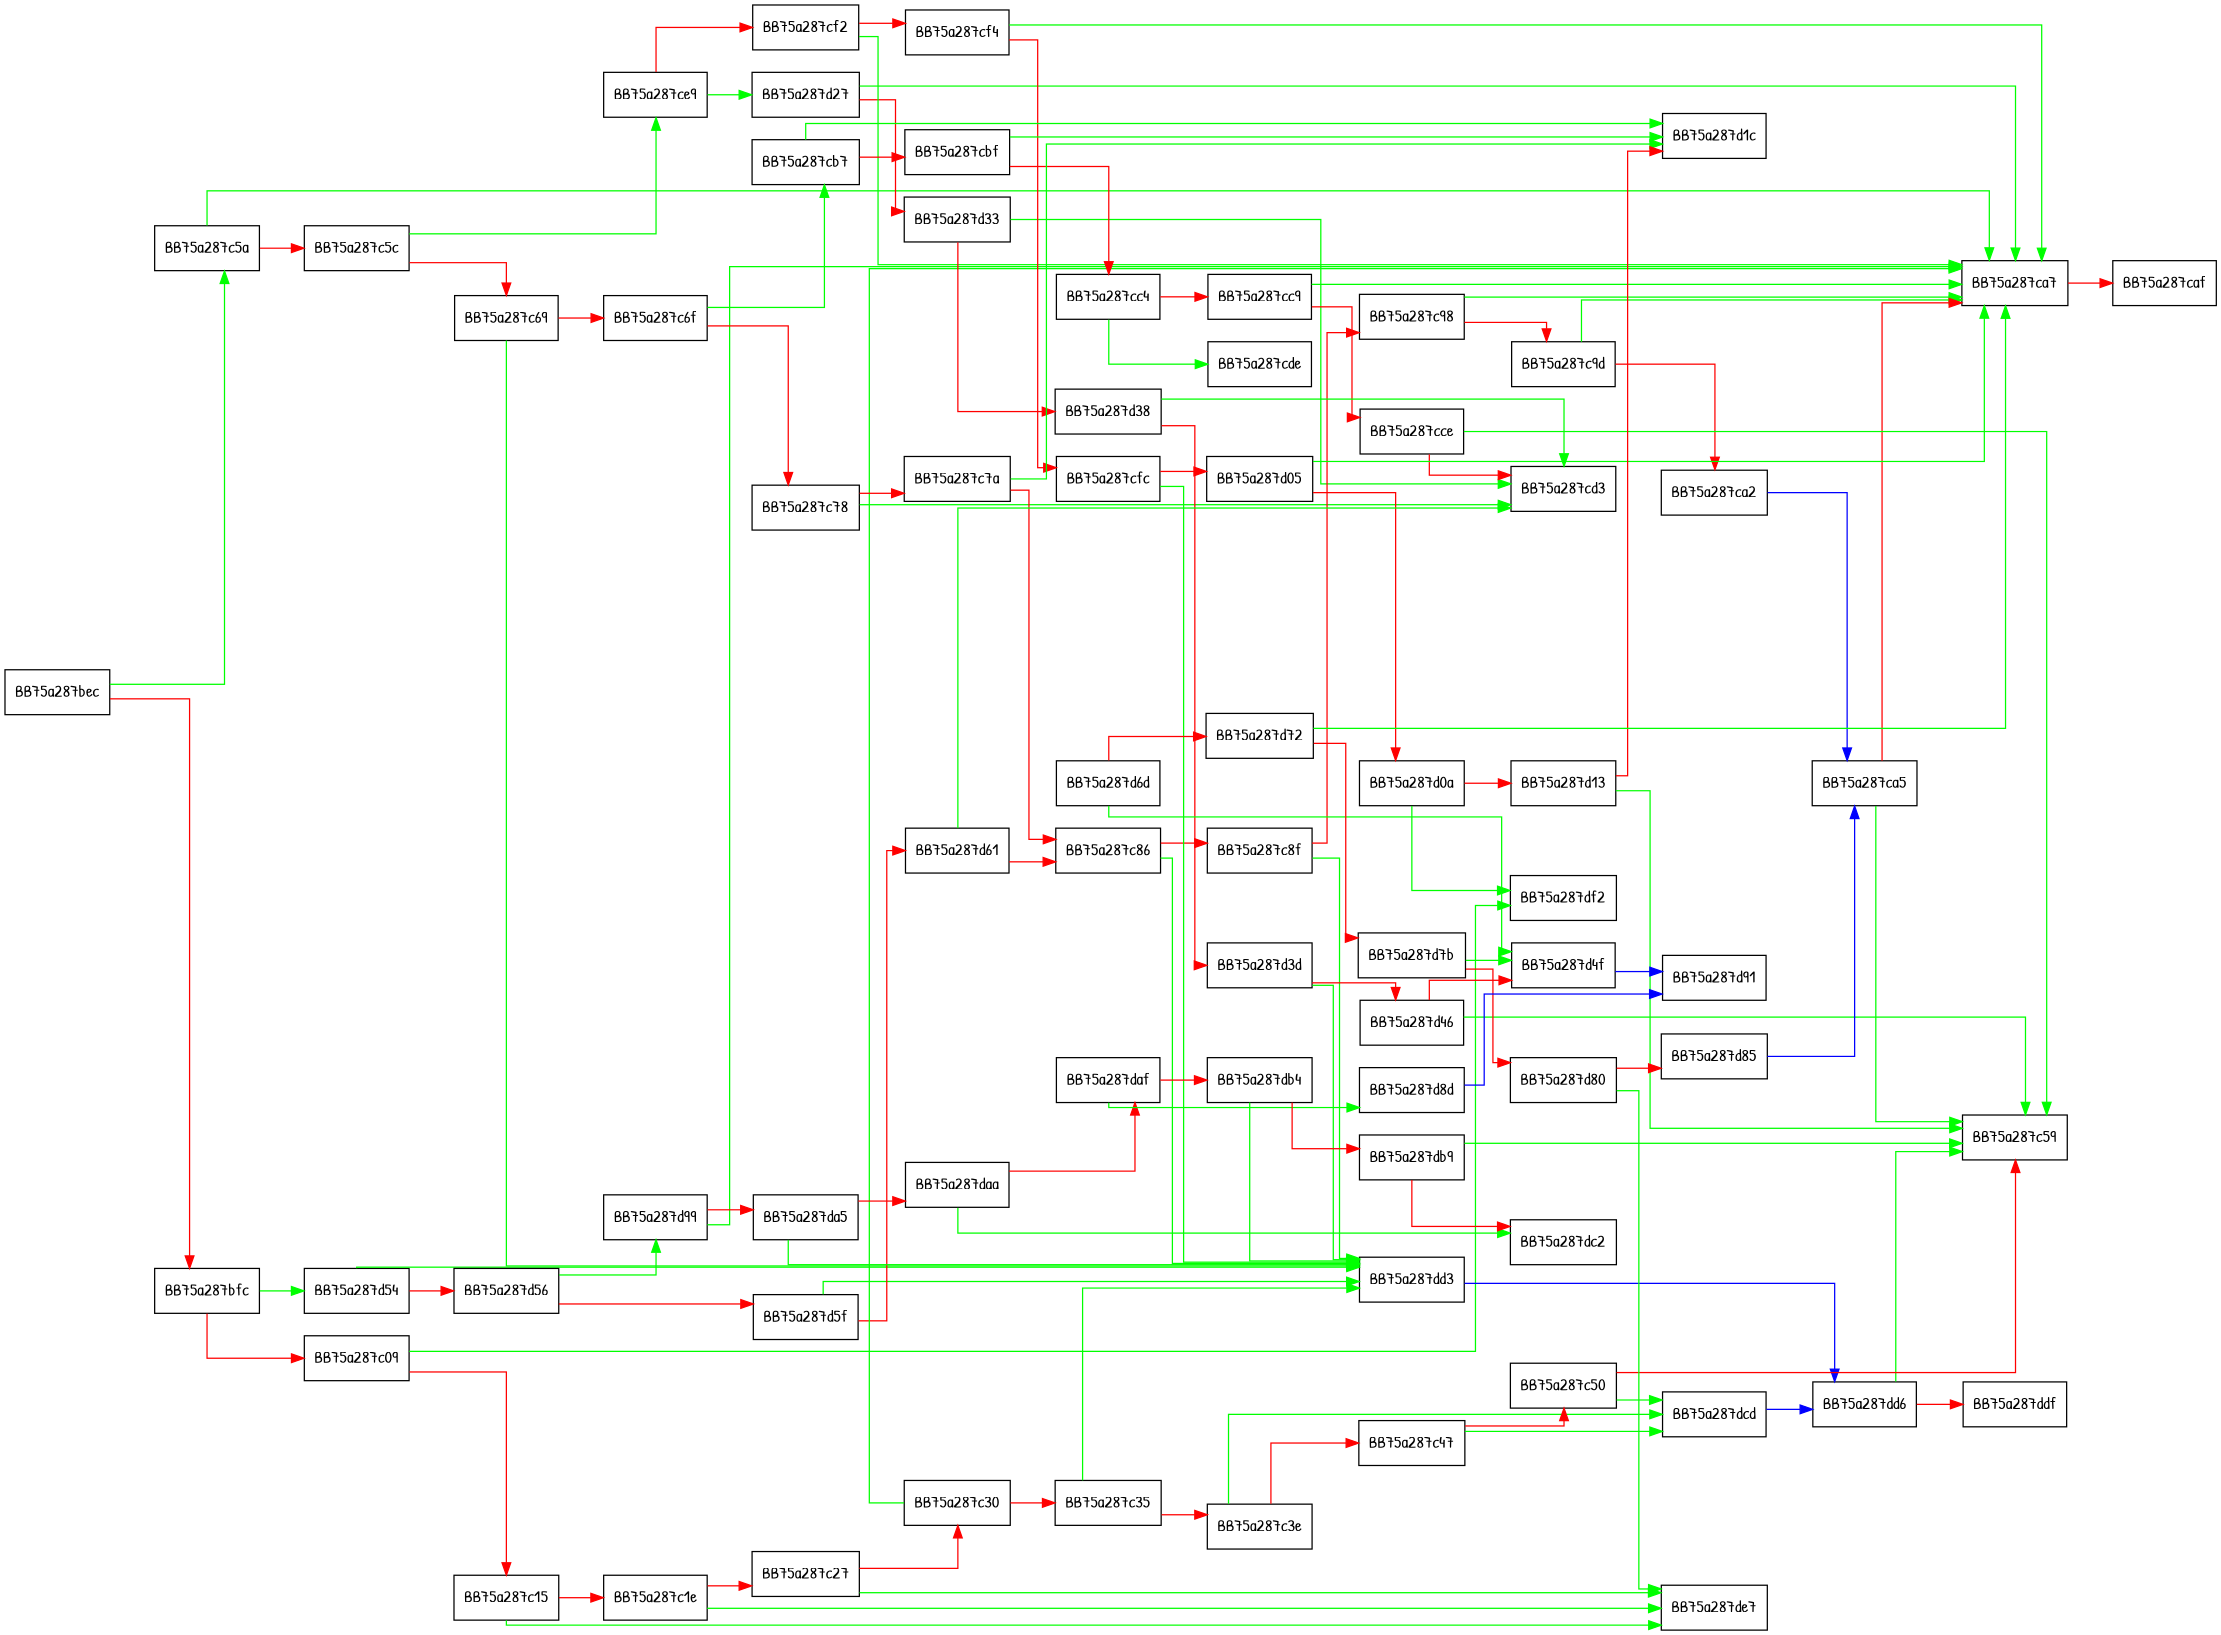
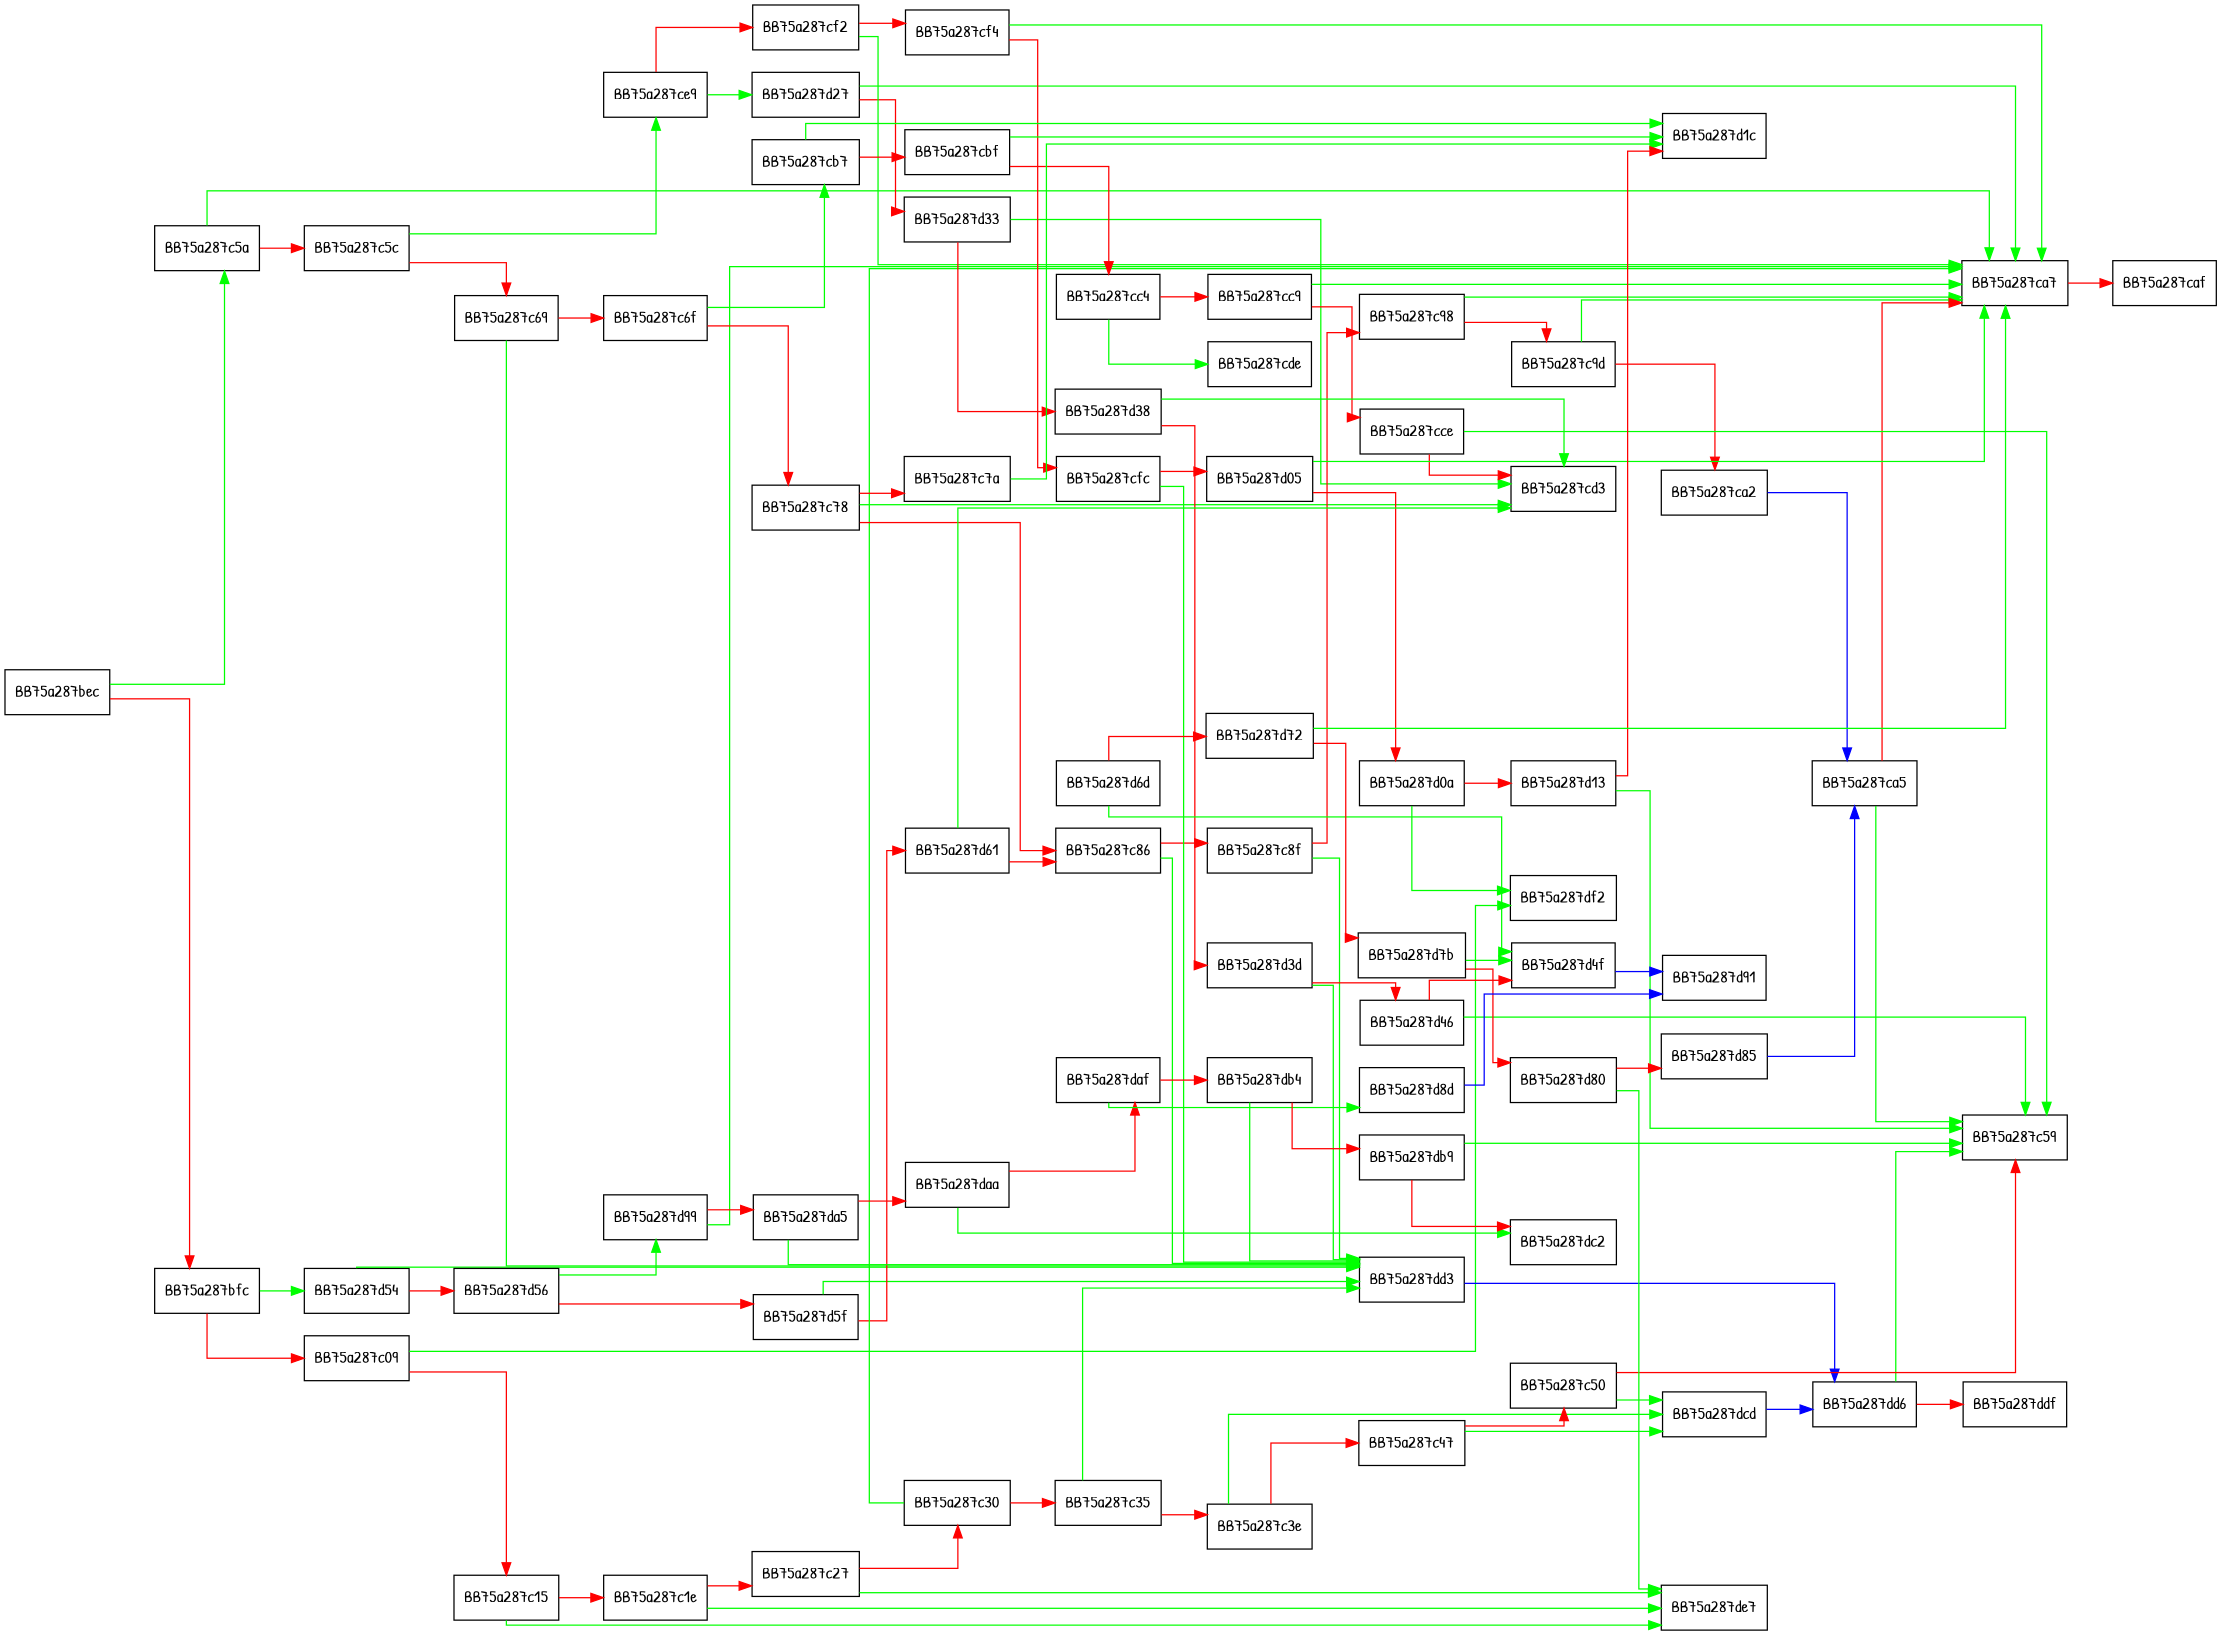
(1029, 663) -> (1020, 618)
